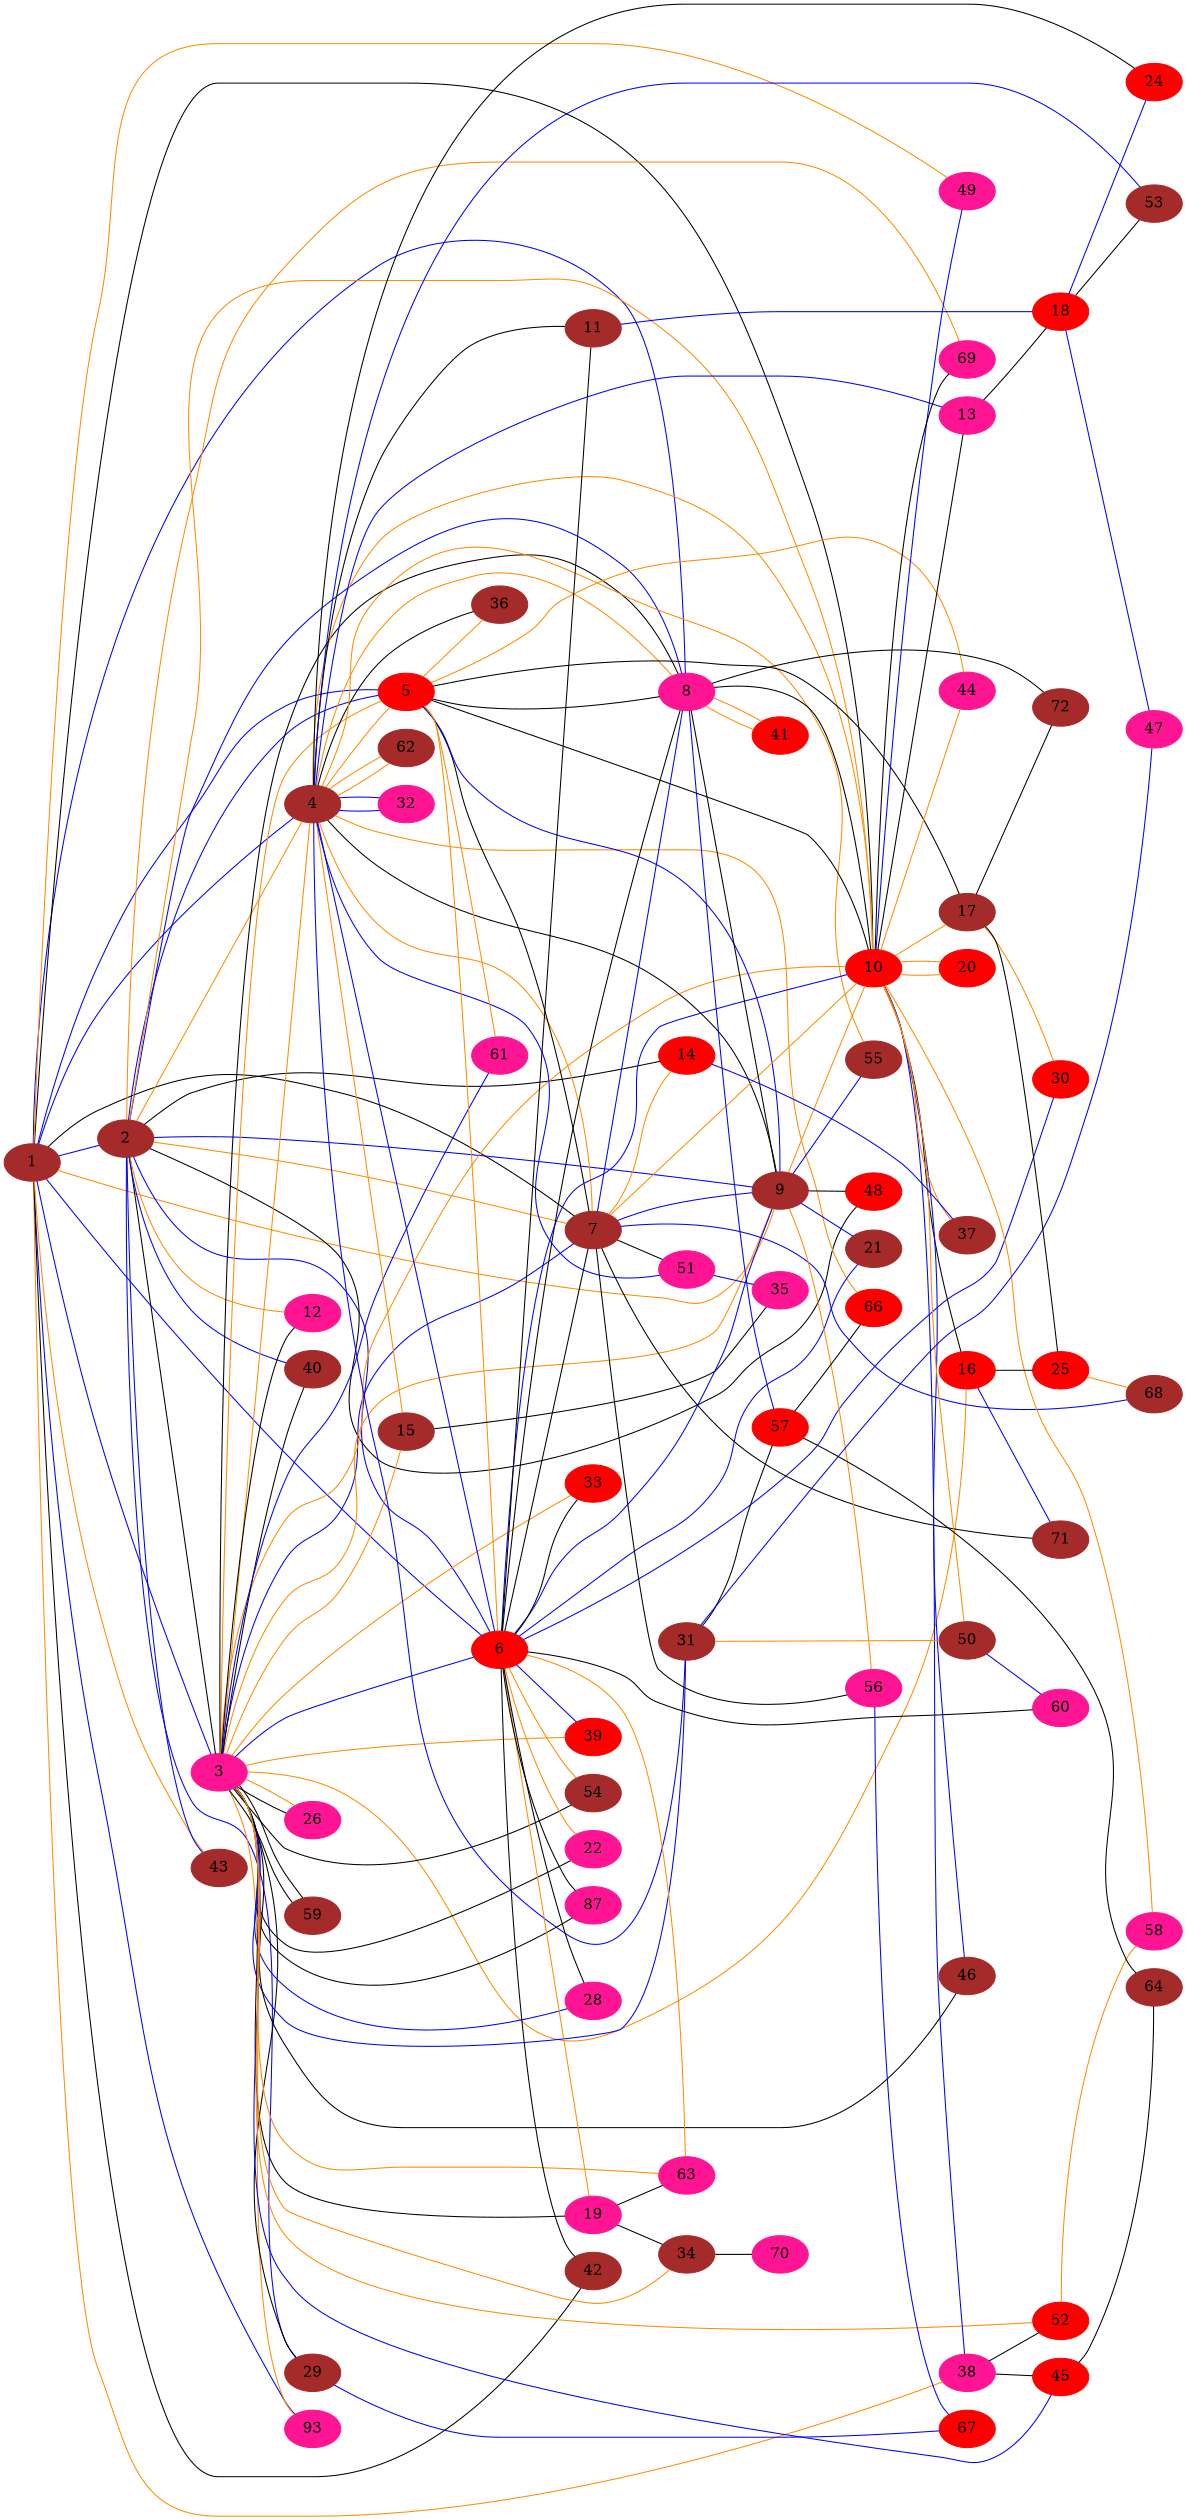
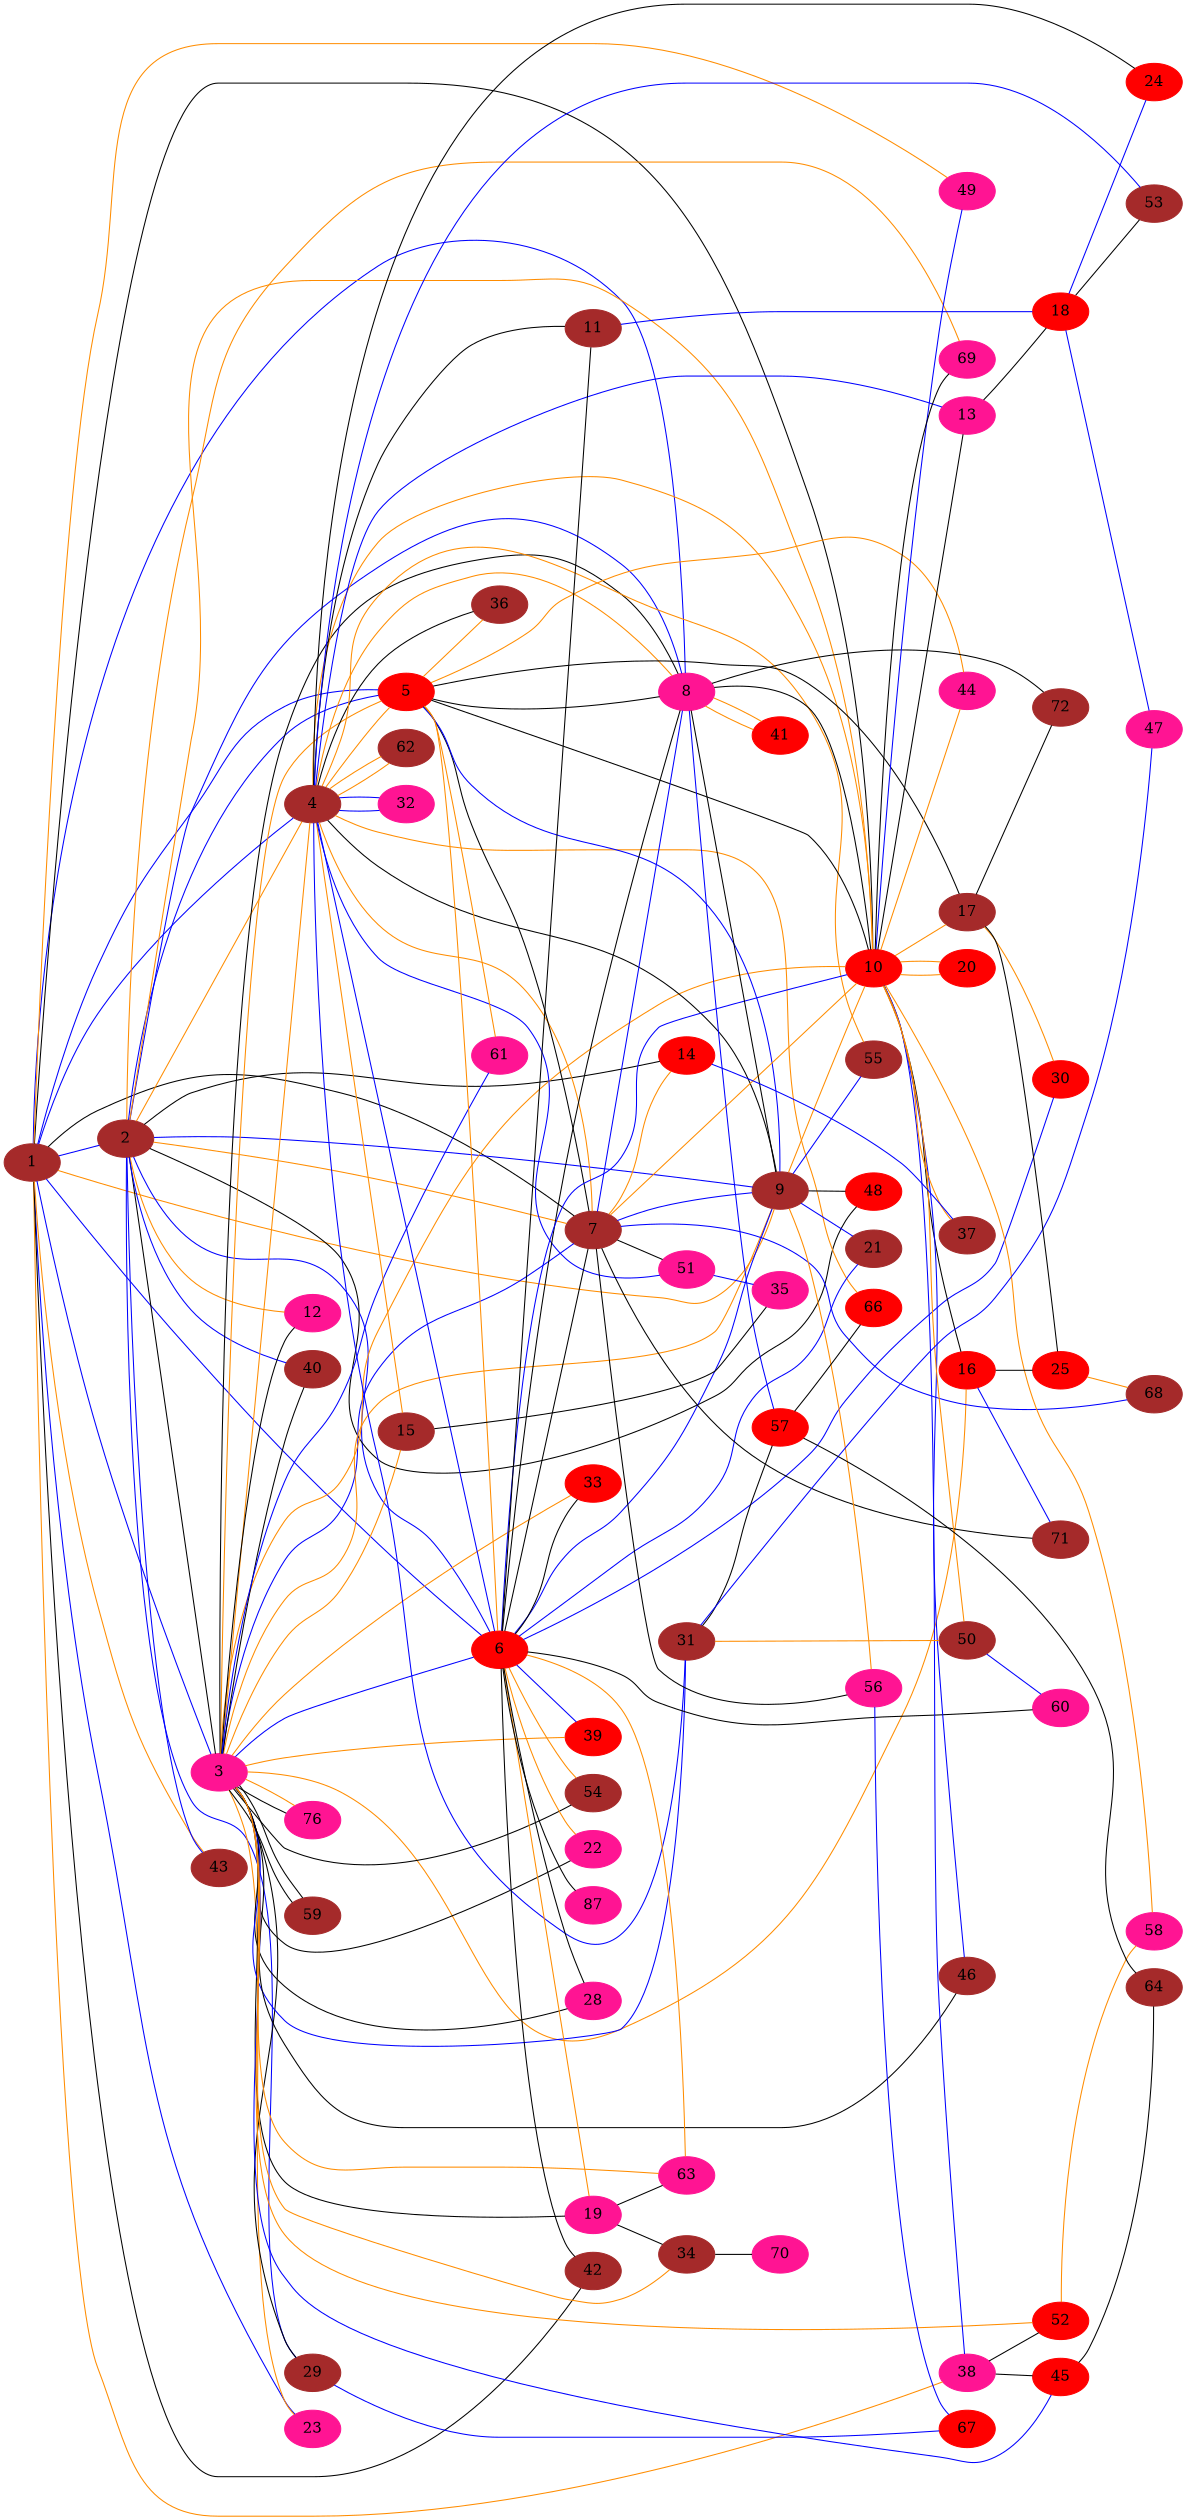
(313, 1820) -> (313, 1820)
(341, 1981) -> none
(319, 2008) -> (319, 2008)
(313, 2429) -> (313, 2429)
